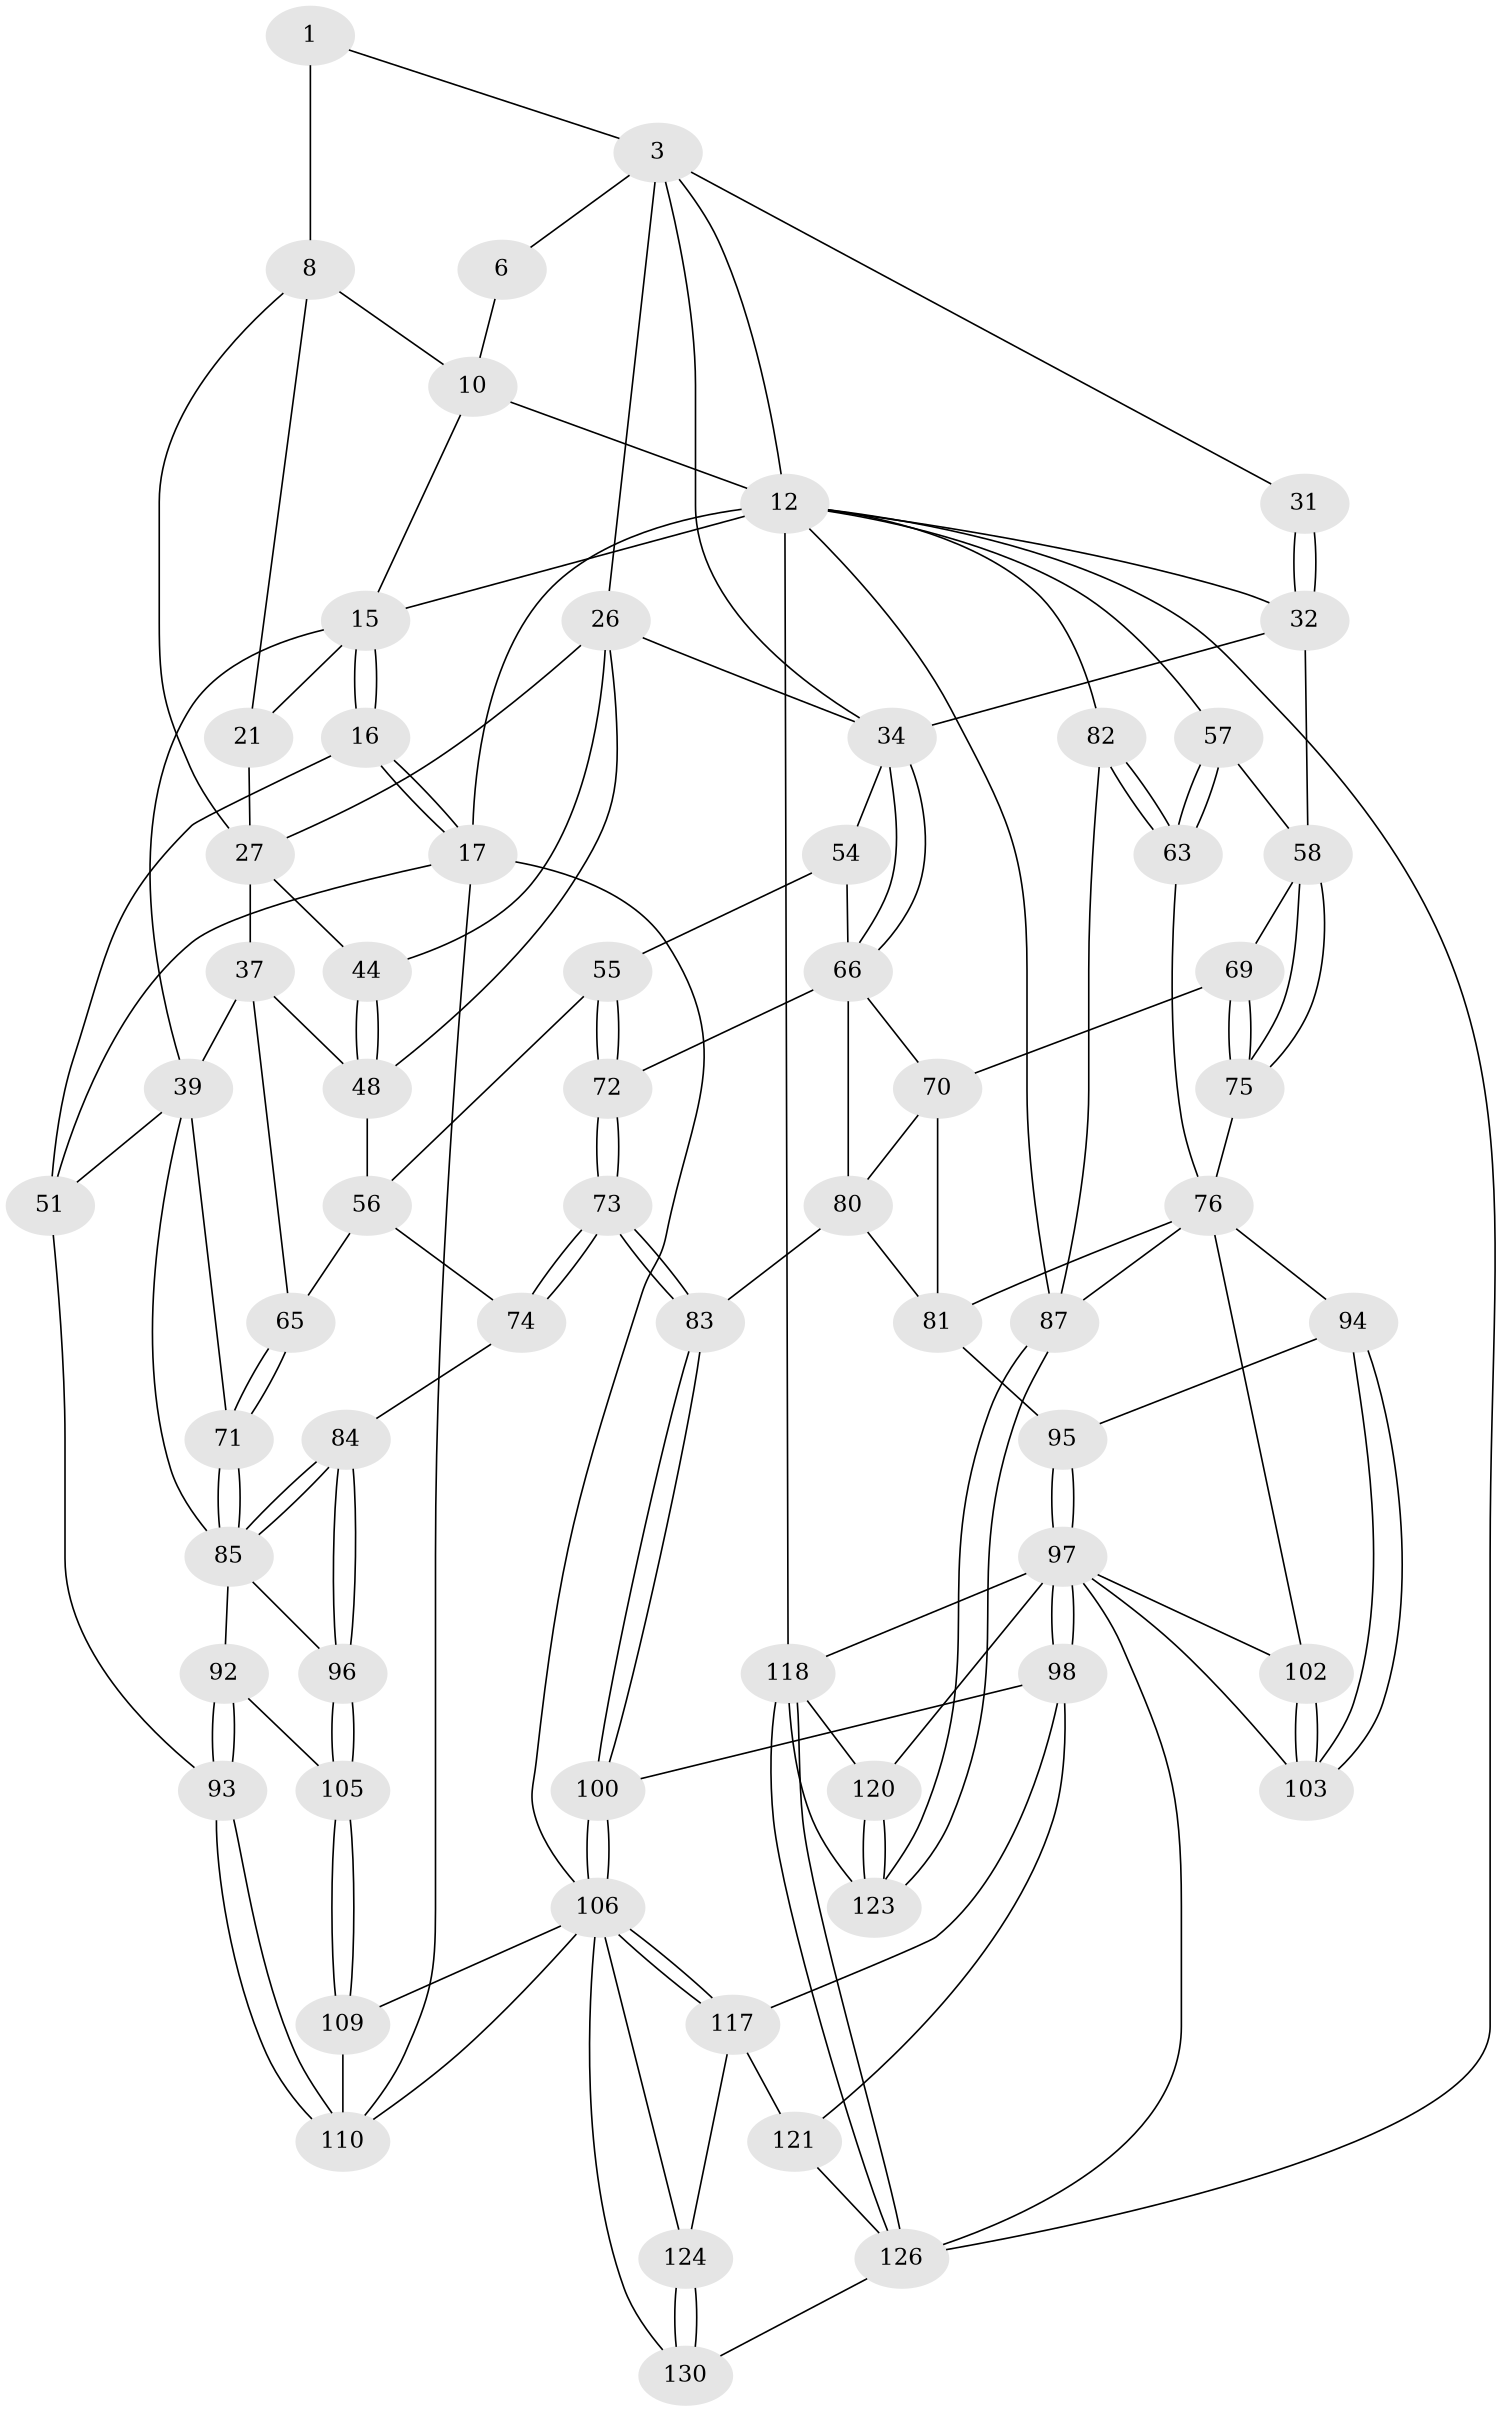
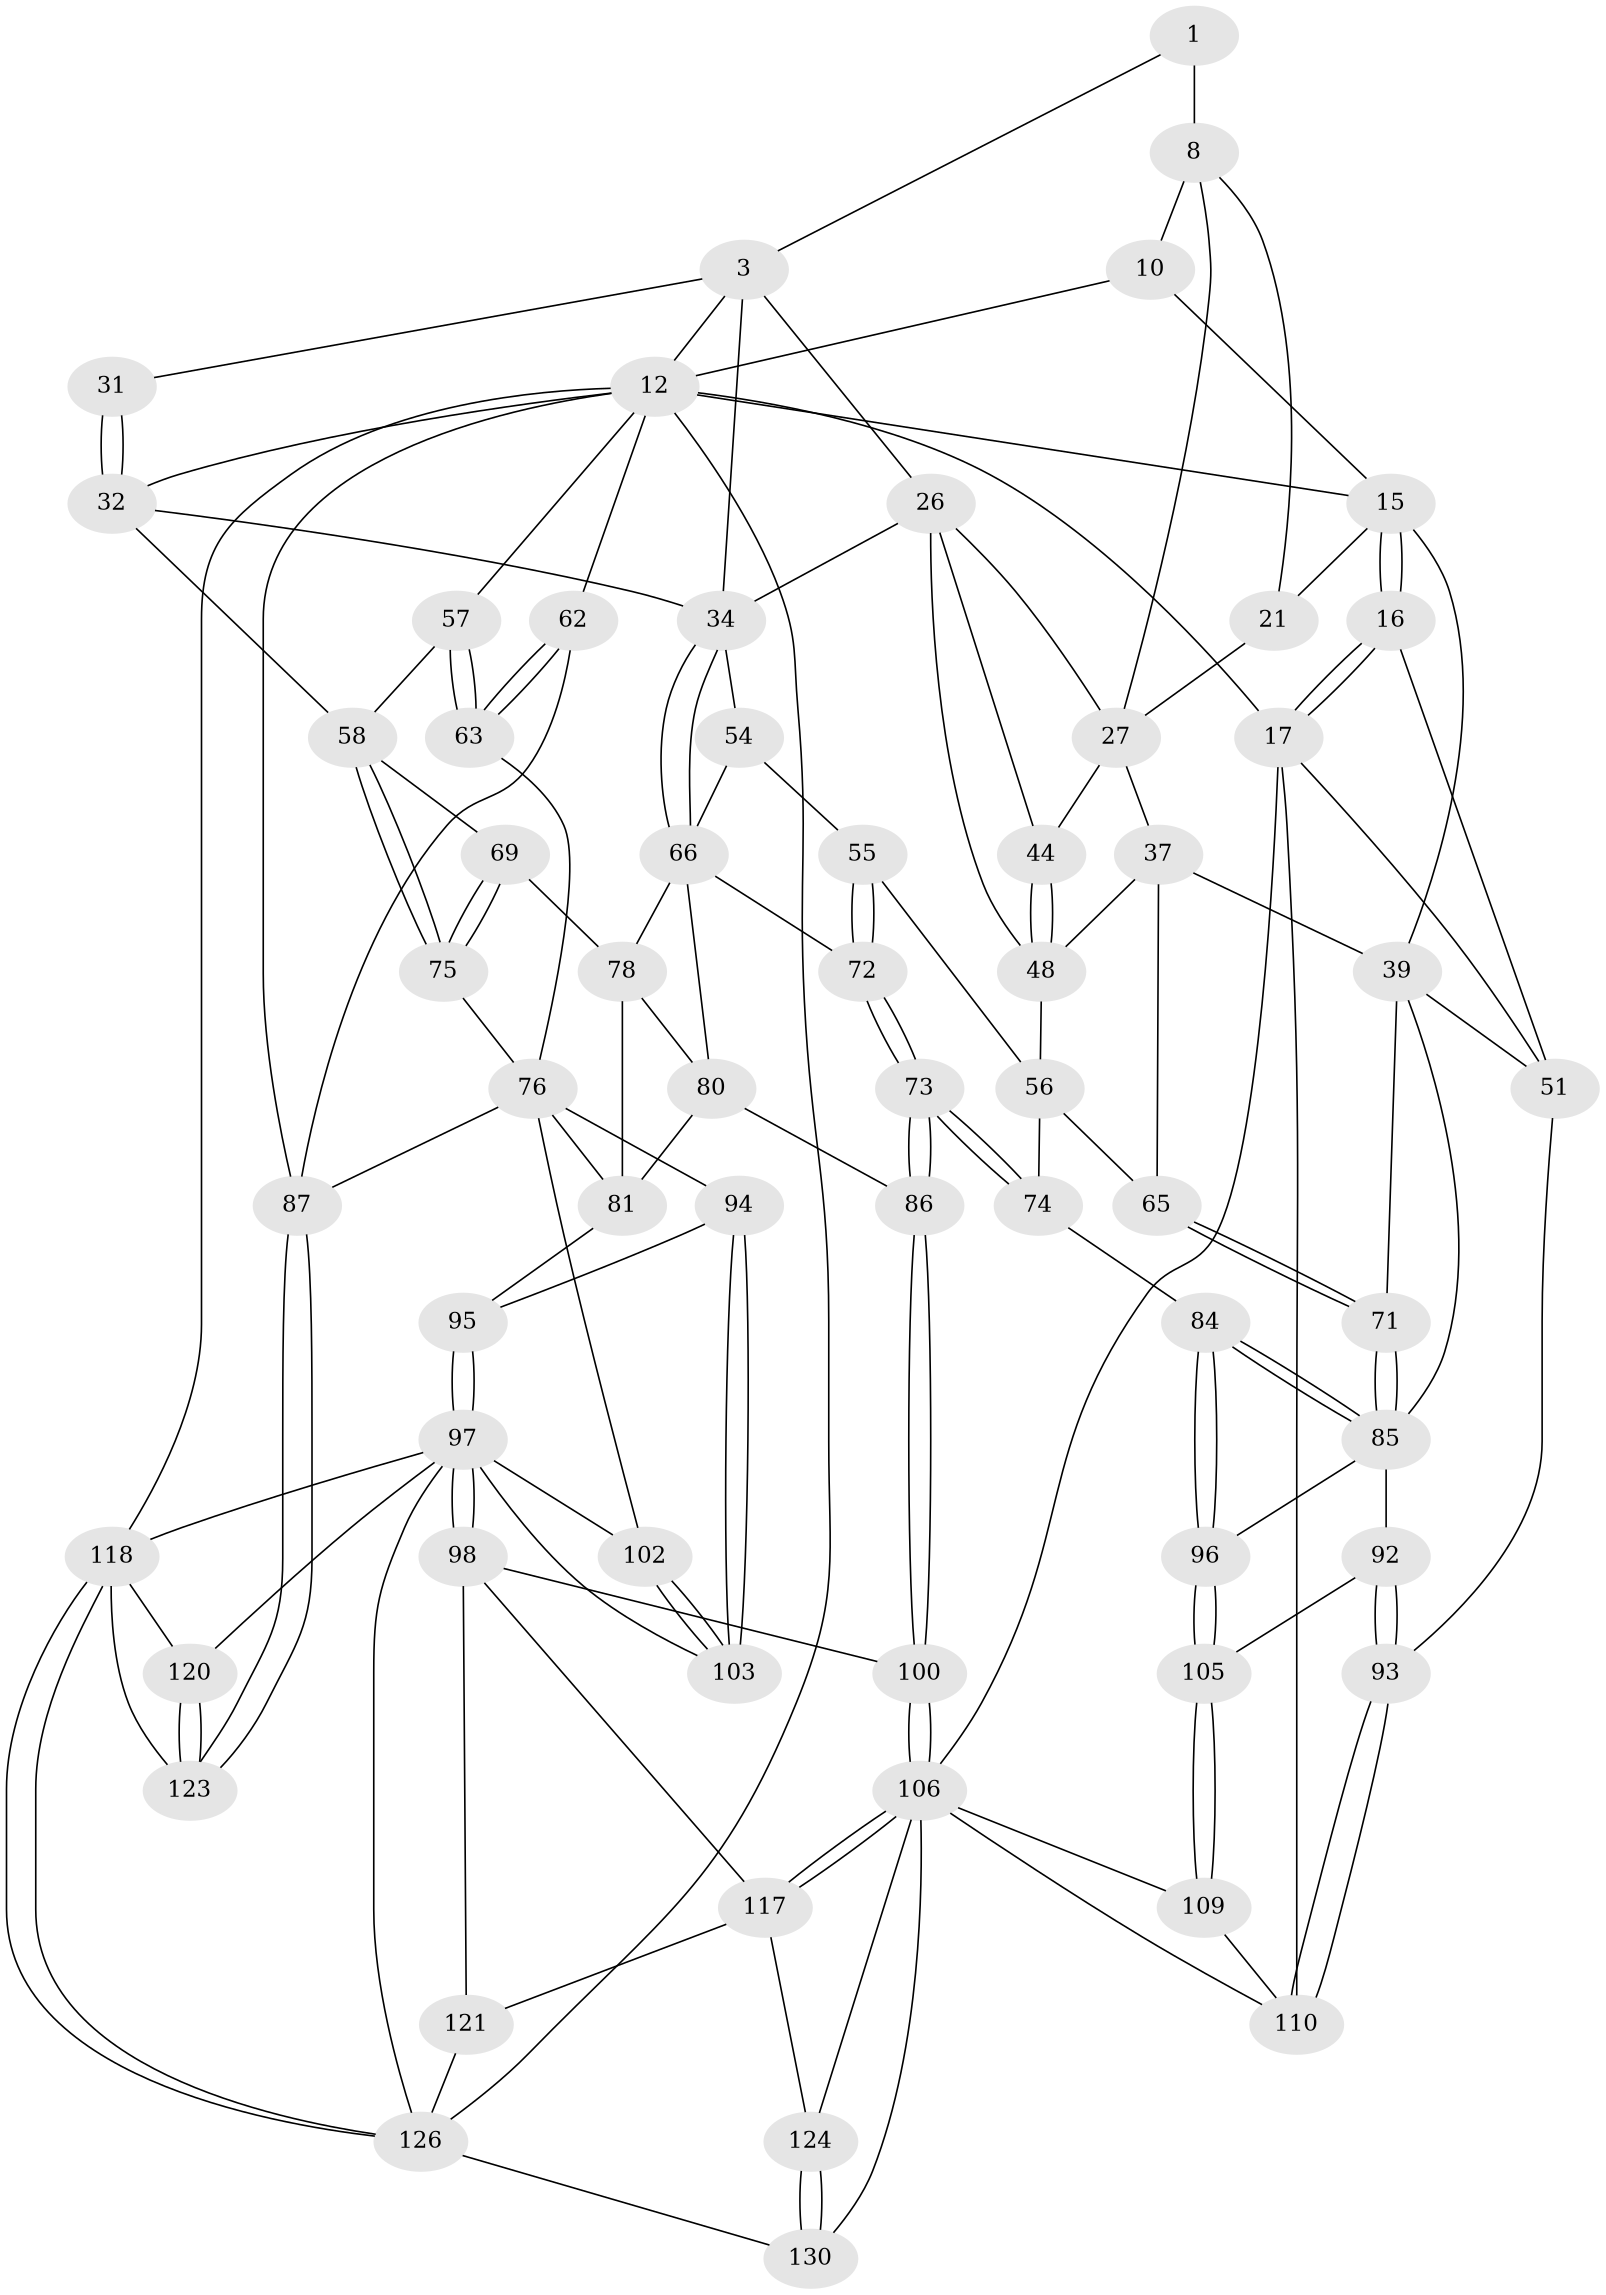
(502, 270) -> none
(1102, 738) -> (574, 621)
(938, 1089) -> (622, 972)
(700, 1323) -> (920, 1206)
